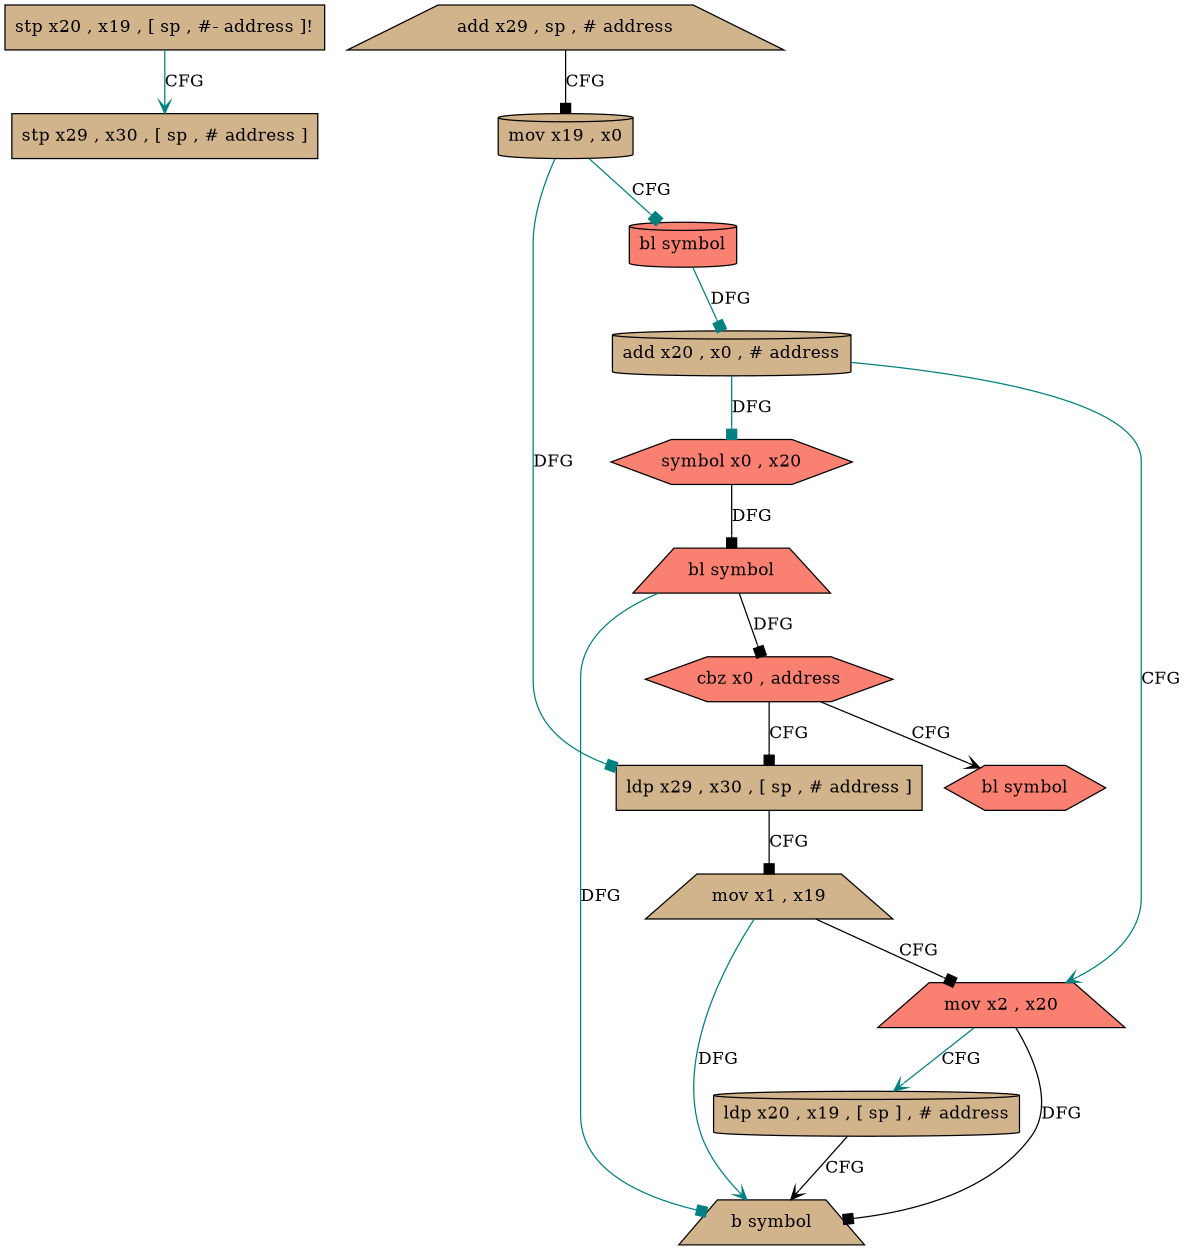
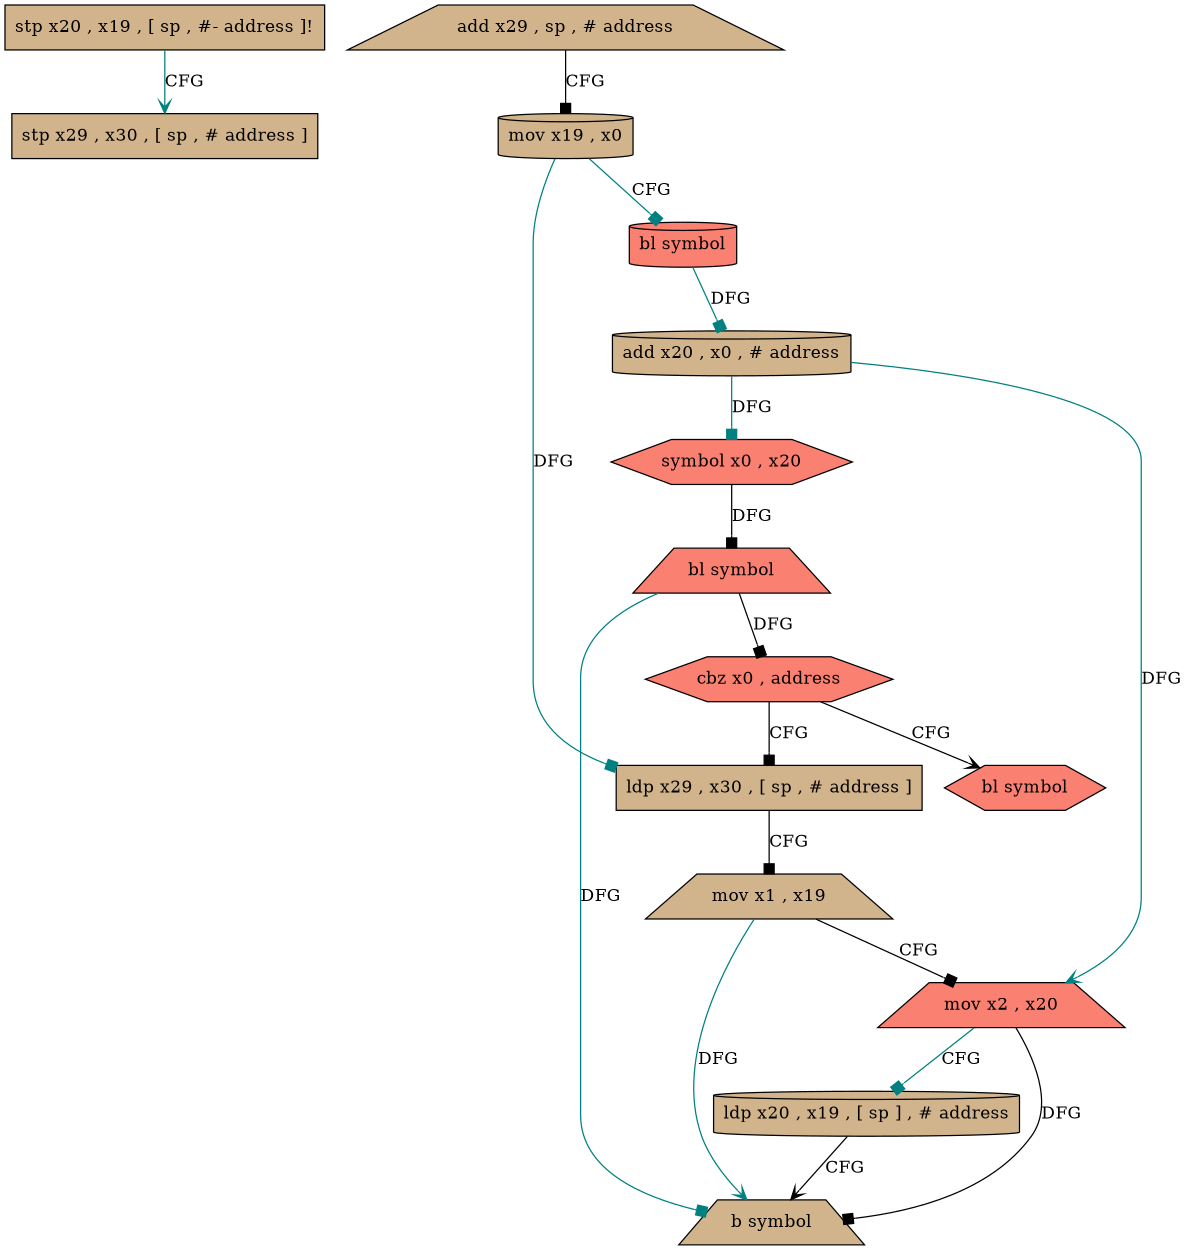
(1161, 679) -> (1162, 679)
(939, 1055) -> (939, 1055)
